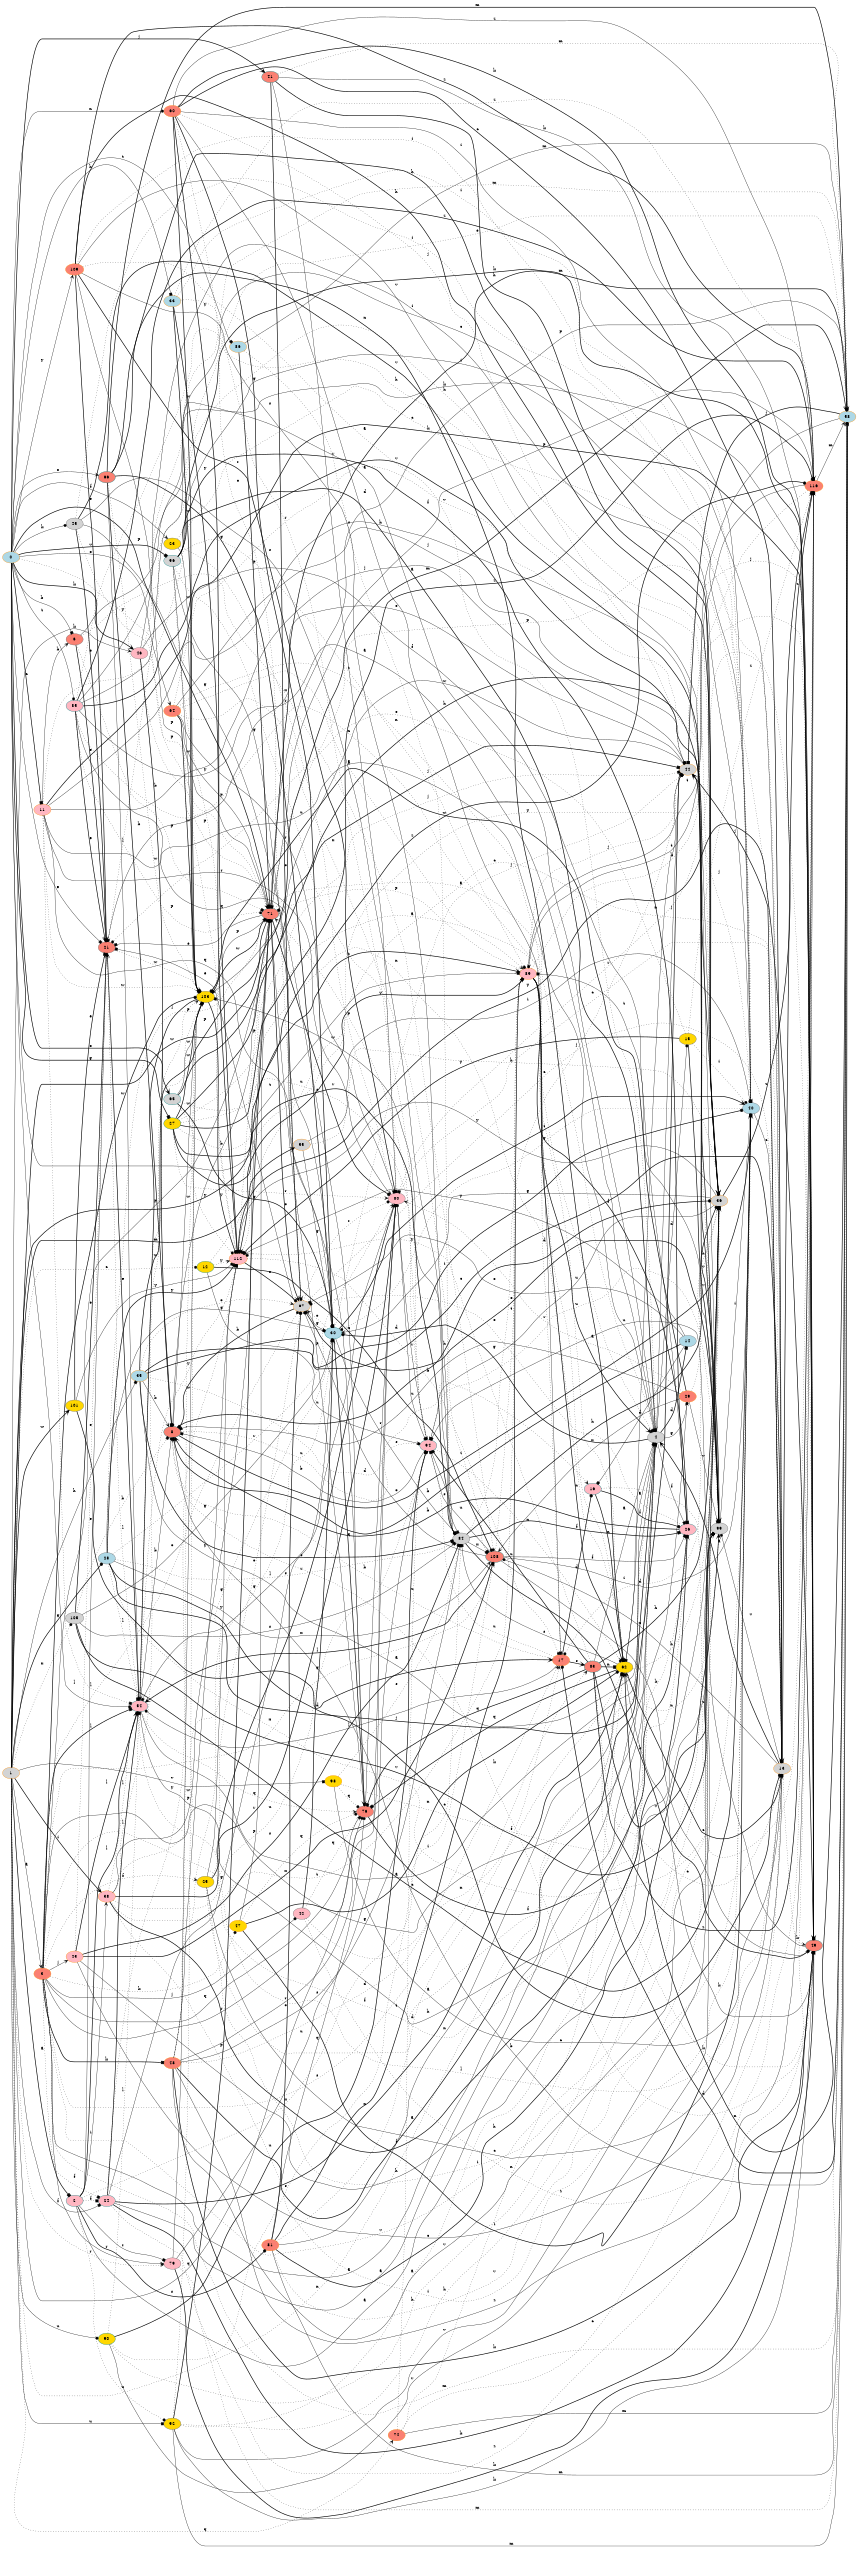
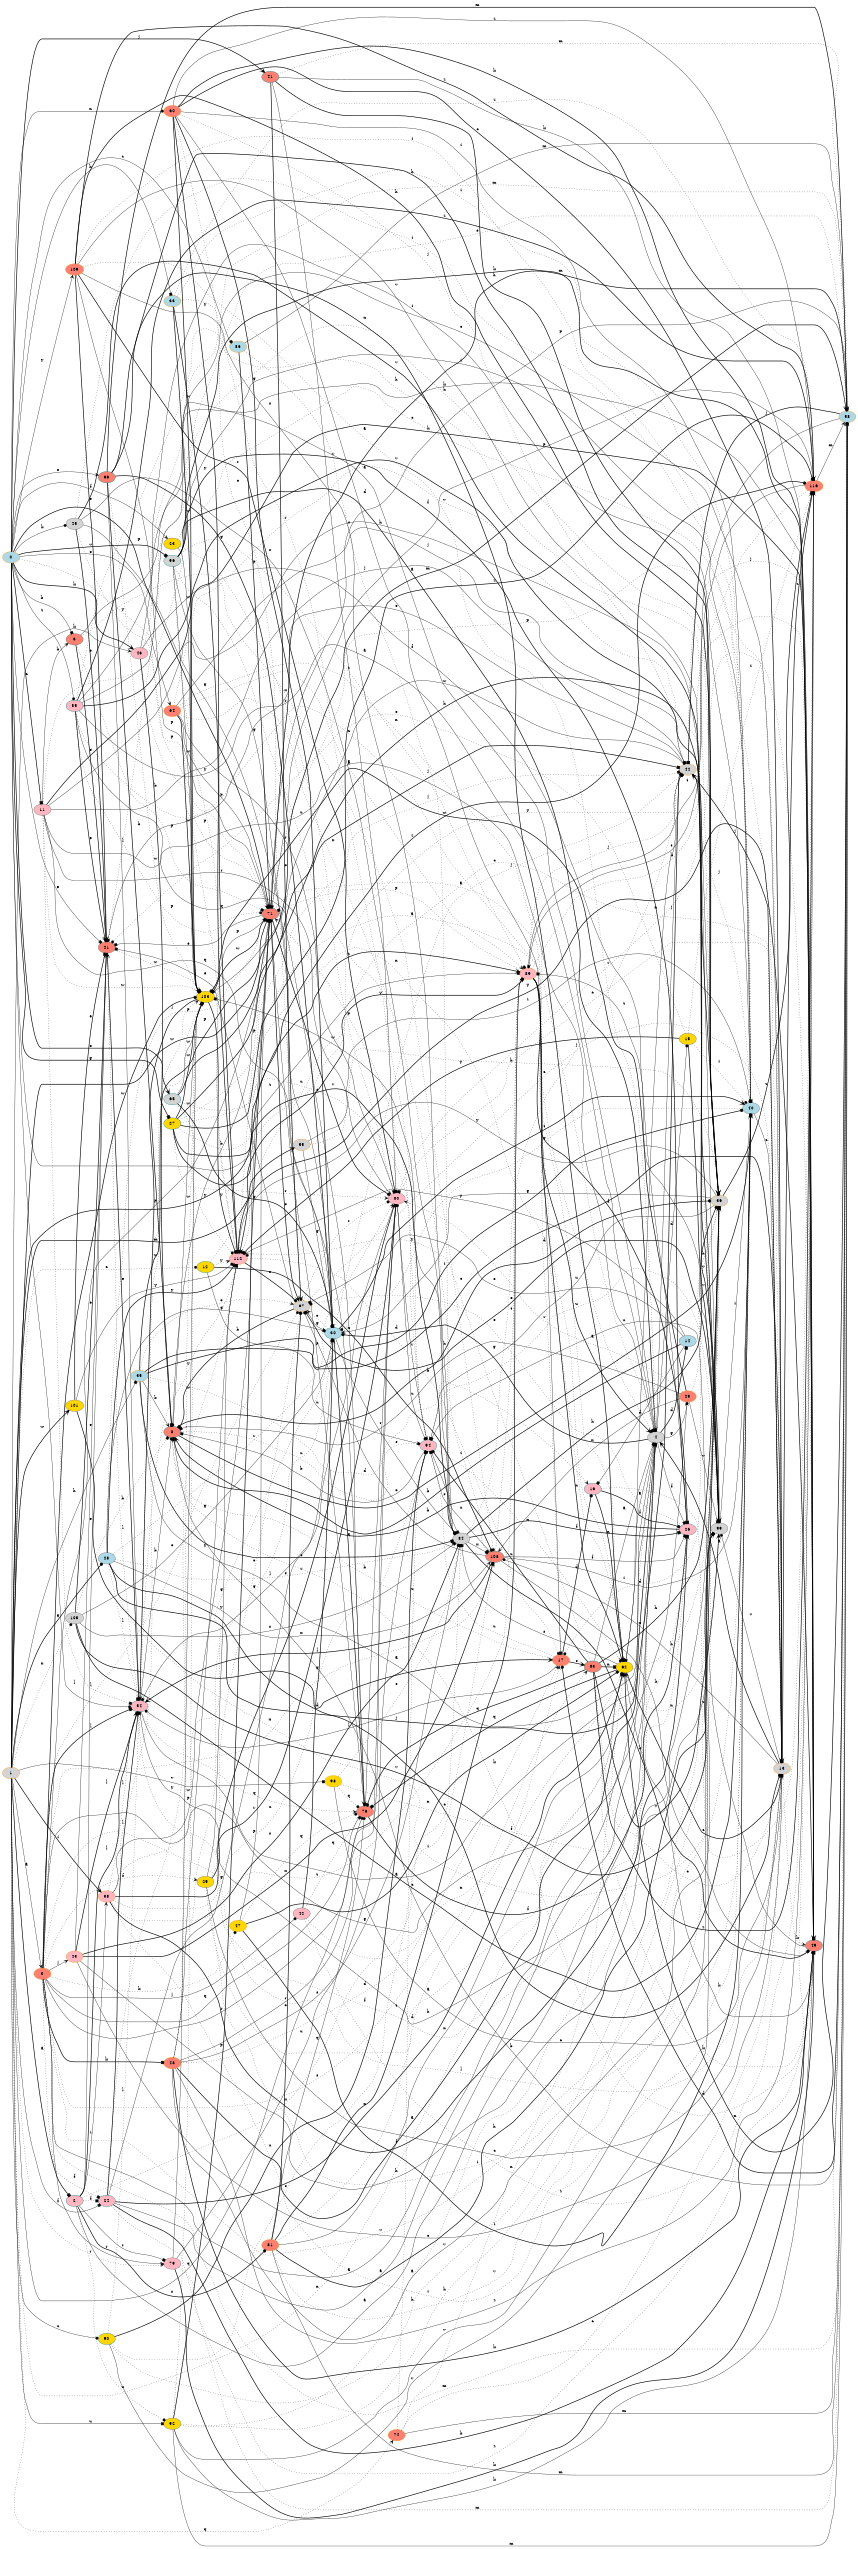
(42, 810) -> (42, 810)
(91, 1454) -> (91, 1454)
